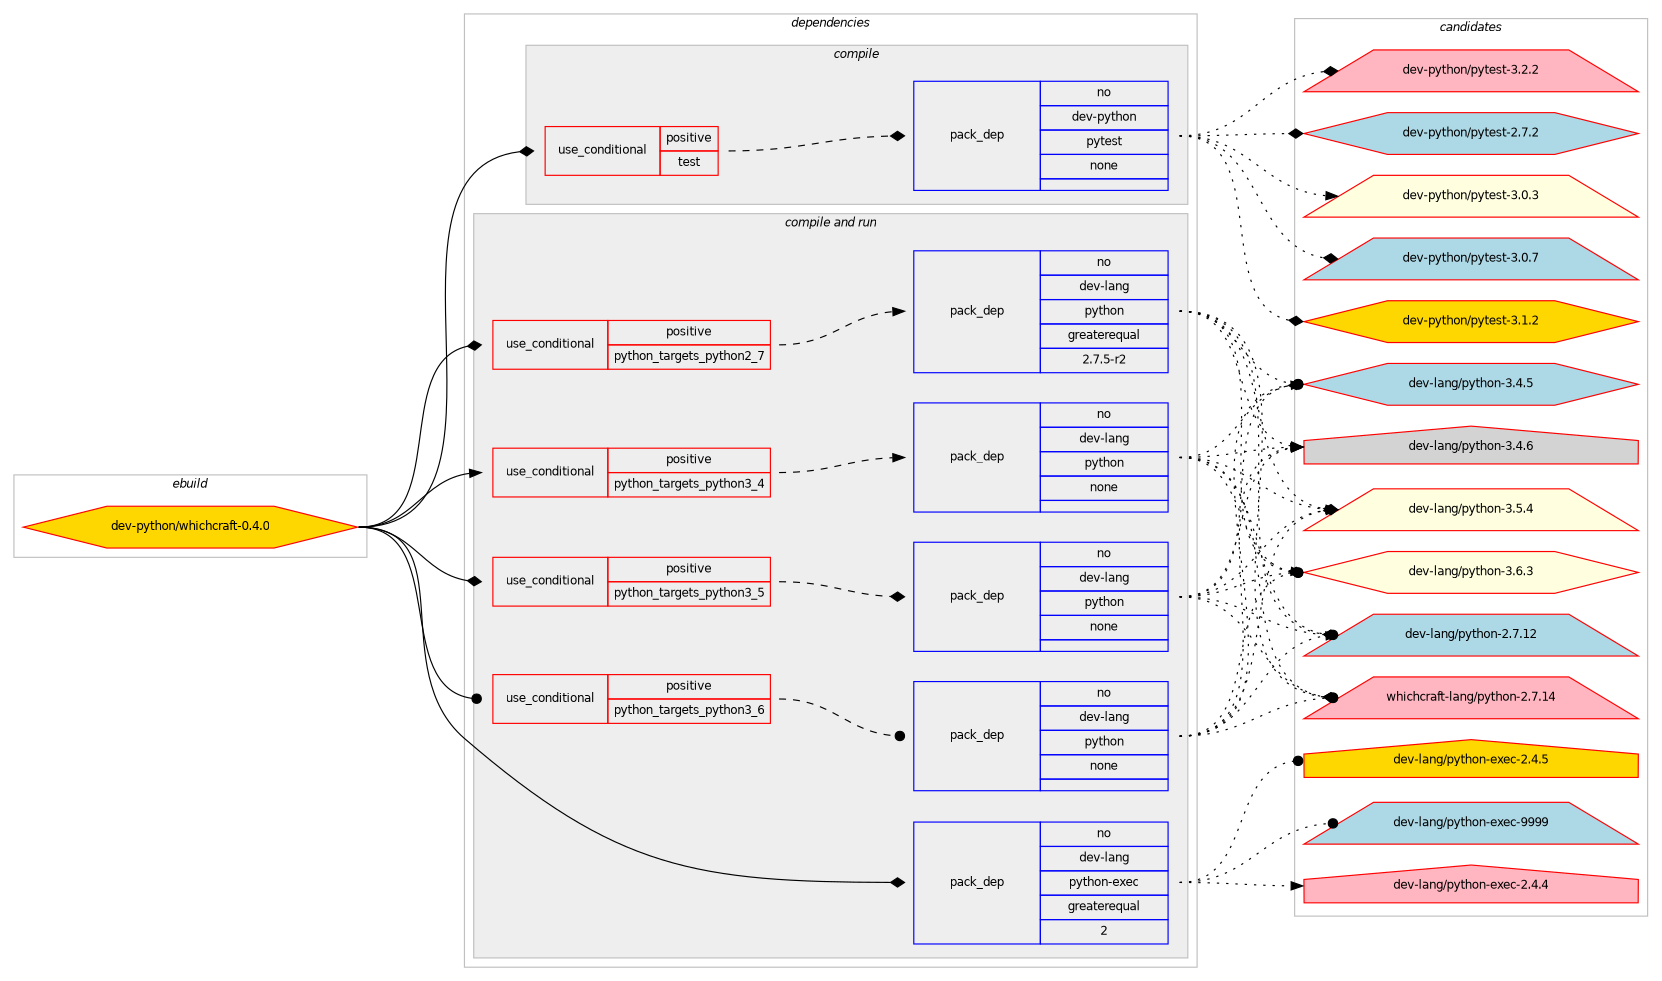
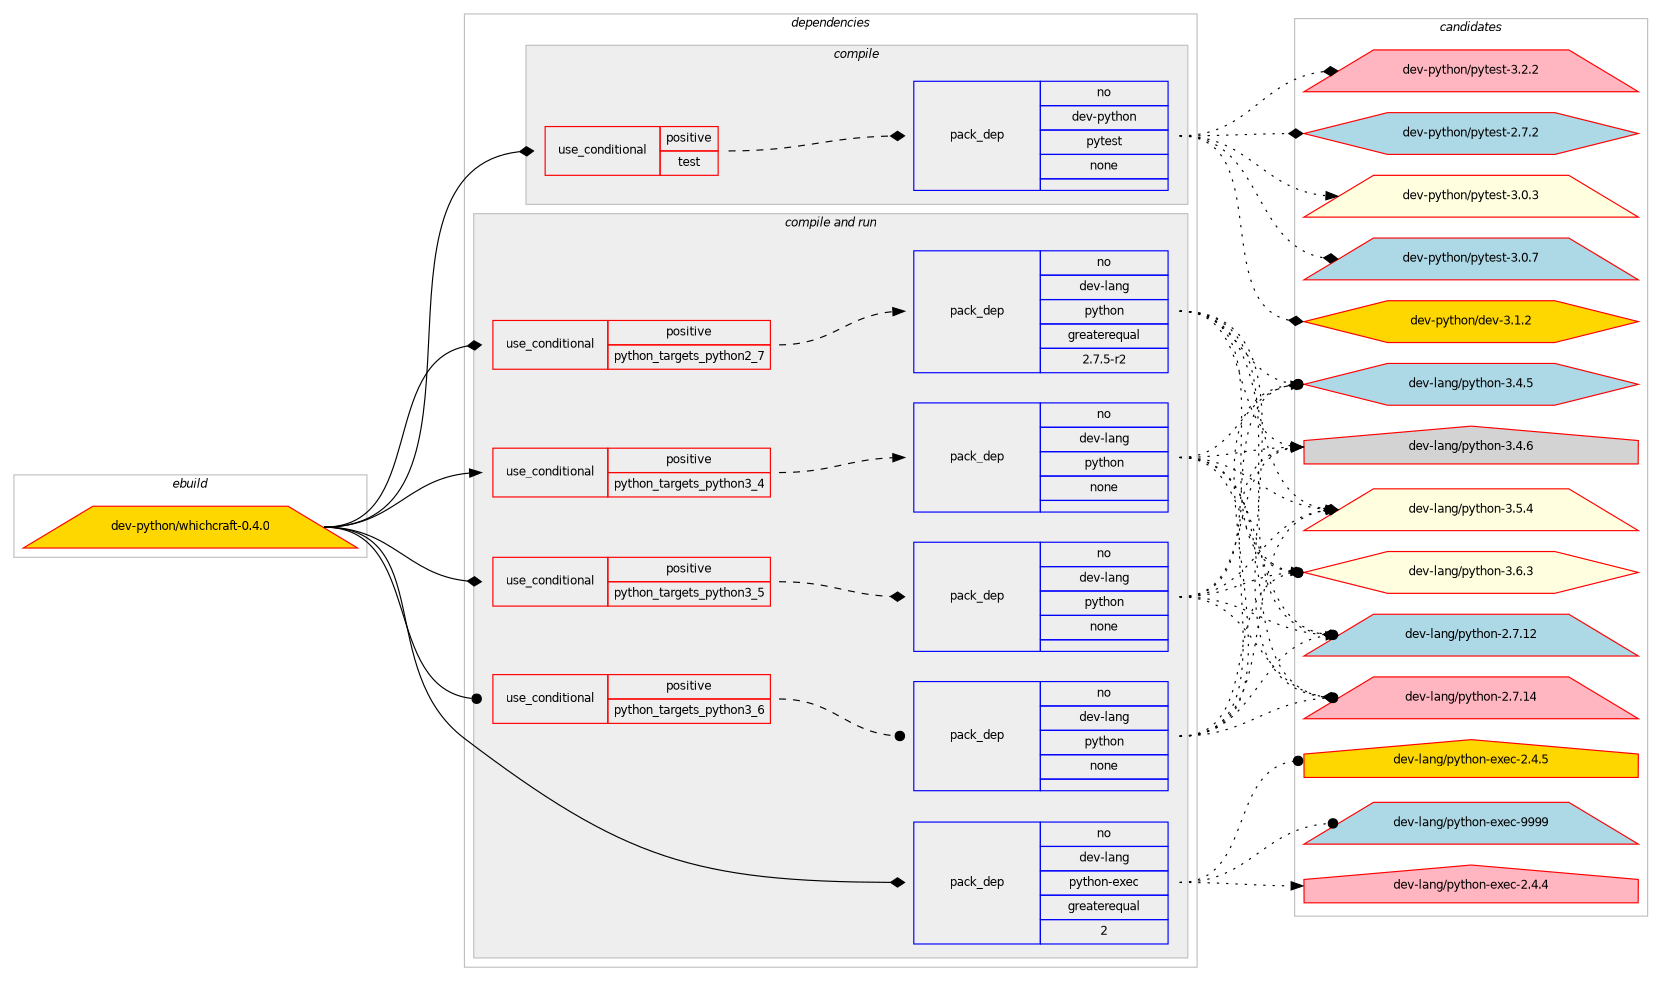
(1471, 322) -> (1471, 322)
(190, 527) -> (190, 527)
(1471, 698) -> (1471, 698)
